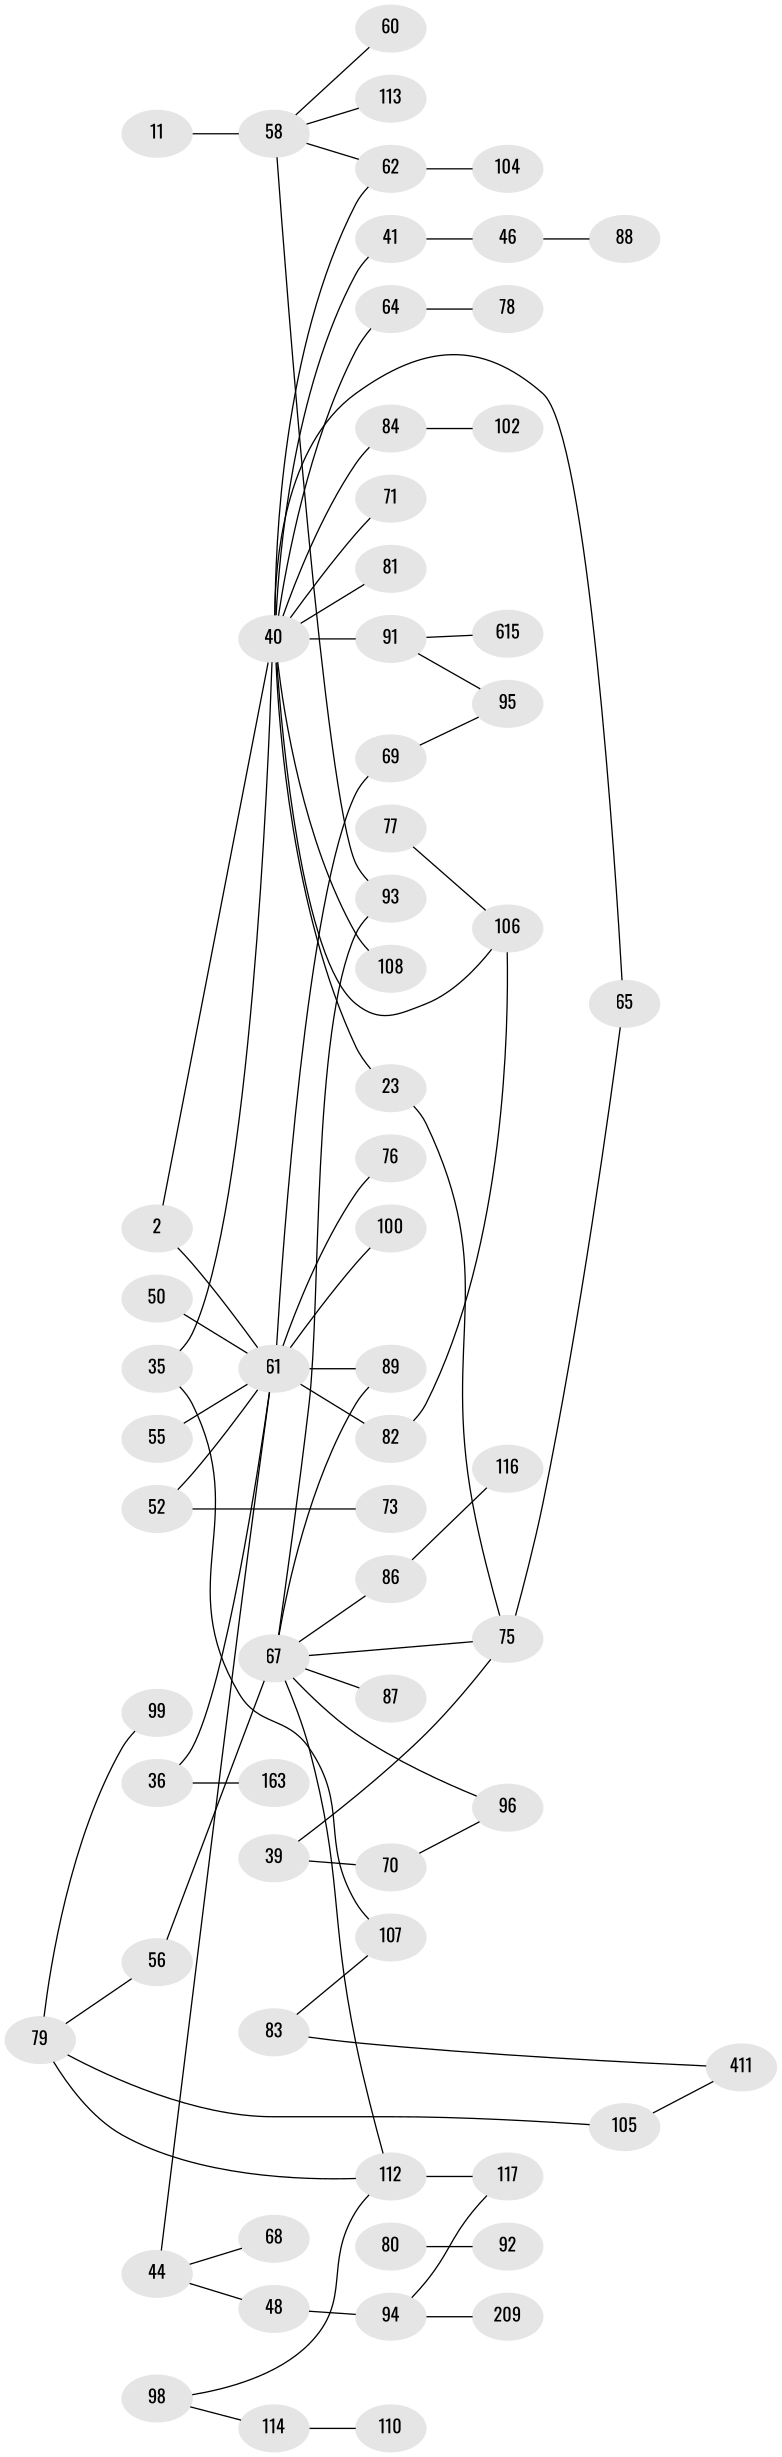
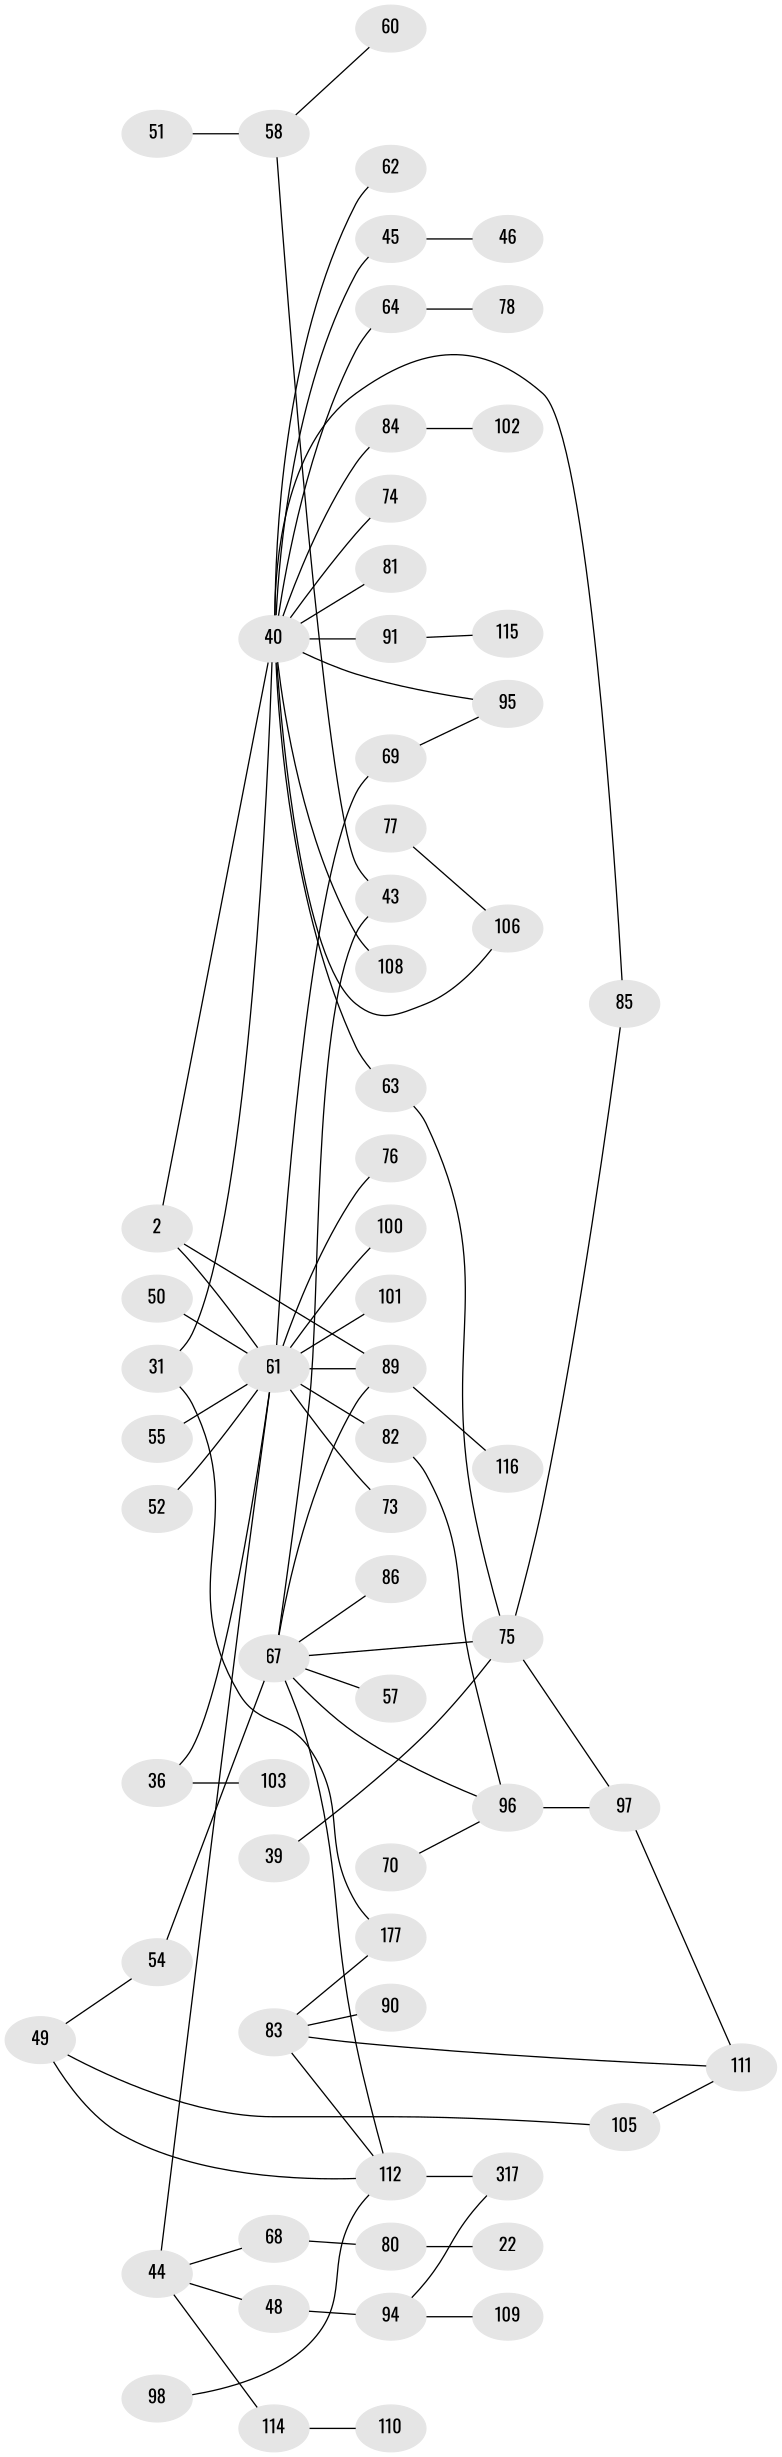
(391, 99) -> none
(157, 134) -> (157, 134)
(333, 151) -> none
(508, 169) -> none
(391, 239) -> (391, 239)
(625, 239) -> none
(391, 499) -> (391, 499)
(508, 634) -> (508, 634)
(449, 671) -> (386, 682)
(391, 899) -> (391, 899)
(625, 1004) -> (625, 1004)
(391, 1088) -> (391, 1088)
(490, 1193) -> (463, 1618)
none -> (270, 1296)
none -> (391, 1299)
(157, 1369) -> (157, 1369)
(274, 1509) -> (327, 1438)
(449, 1524) -> (449, 1419)
(391, 1699) -> (391, 1699)
(157, 1713) -> none
(274, 1783) -> (274, 1783)
none -> (625, 1808)
(323, 1862) -> none
(391, 1938) -> (391, 1938)
(157, 1962) -> (157, 1962)
none -> (391, 2008)
(40, 2040) -> (40, 2040)
(742, 2067) -> (742, 2067)
none -> (332, 2104)
(508, 2176) -> (508, 2176)
none -> (332, 2243)
(508, 2247) -> (508, 2247)
(508, 2317) -> (508, 2317)
(216, 2413) -> (216, 2351)
